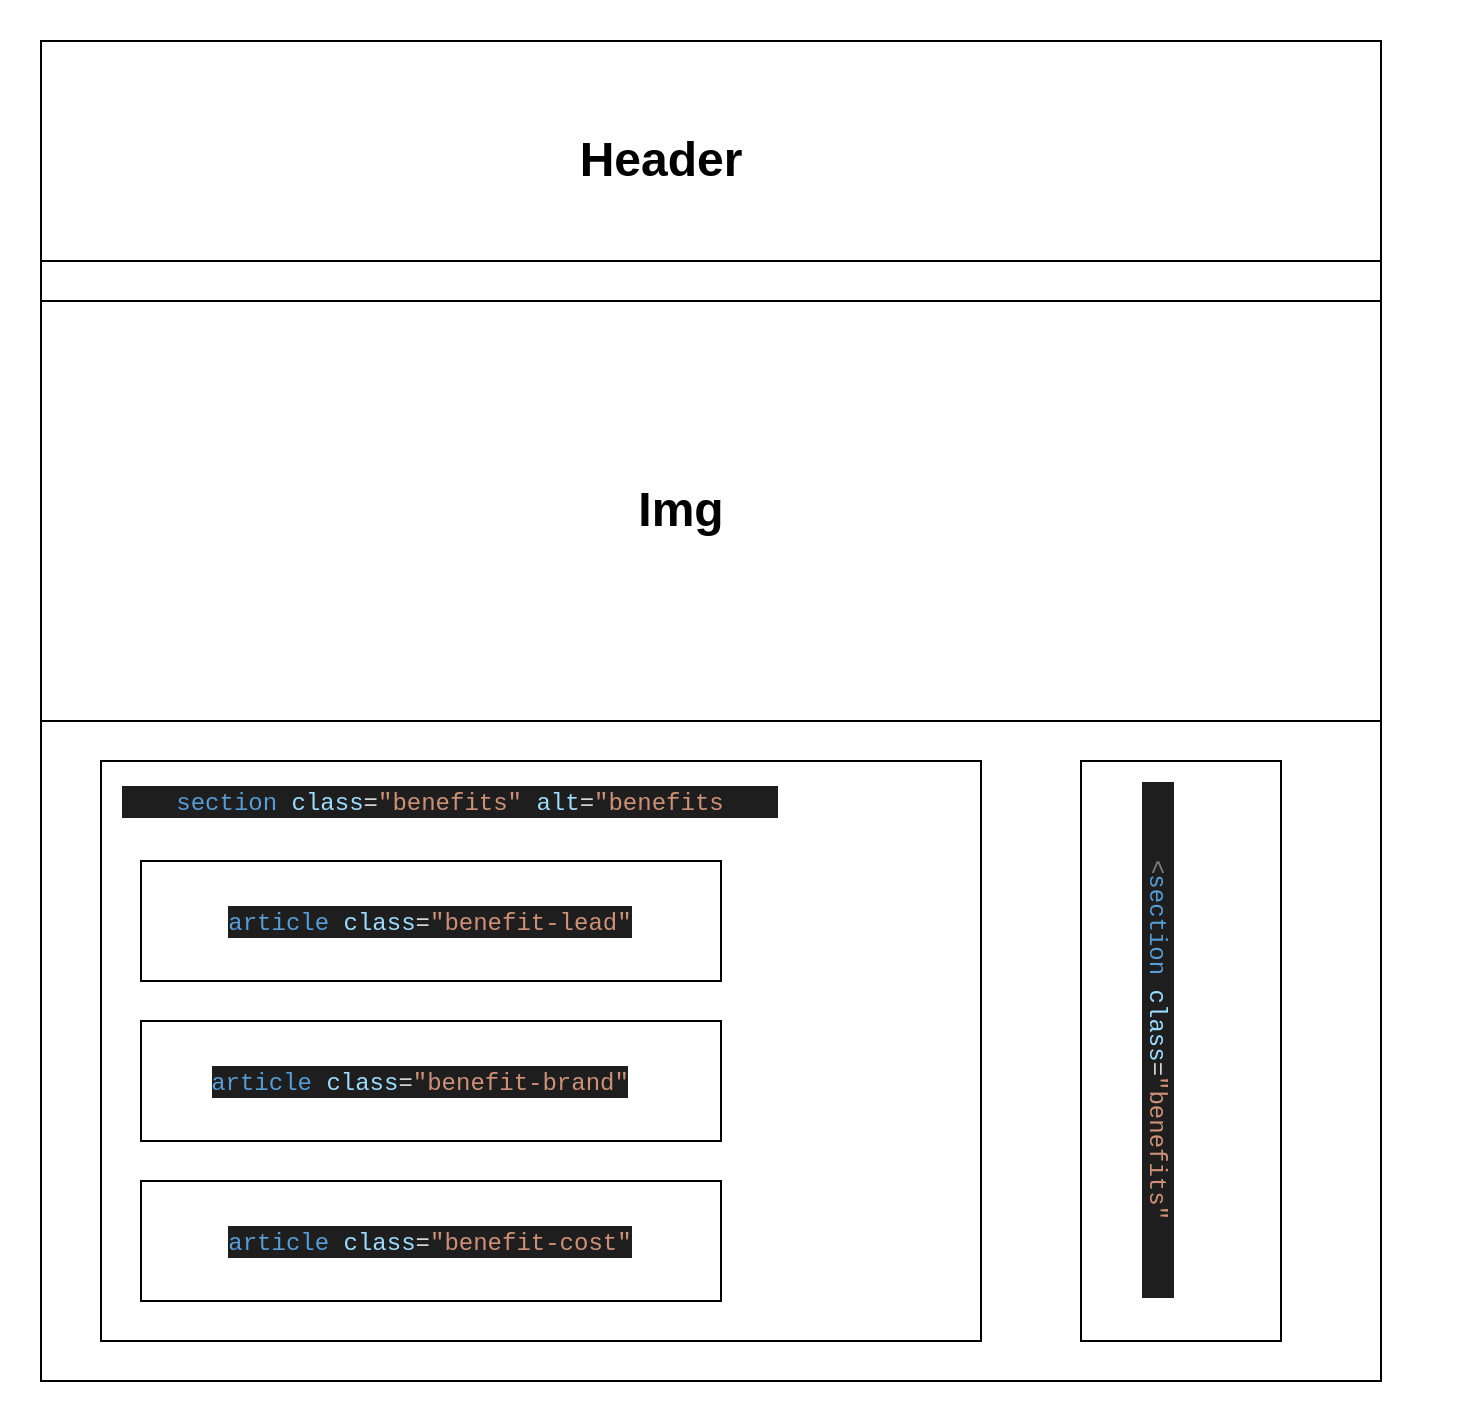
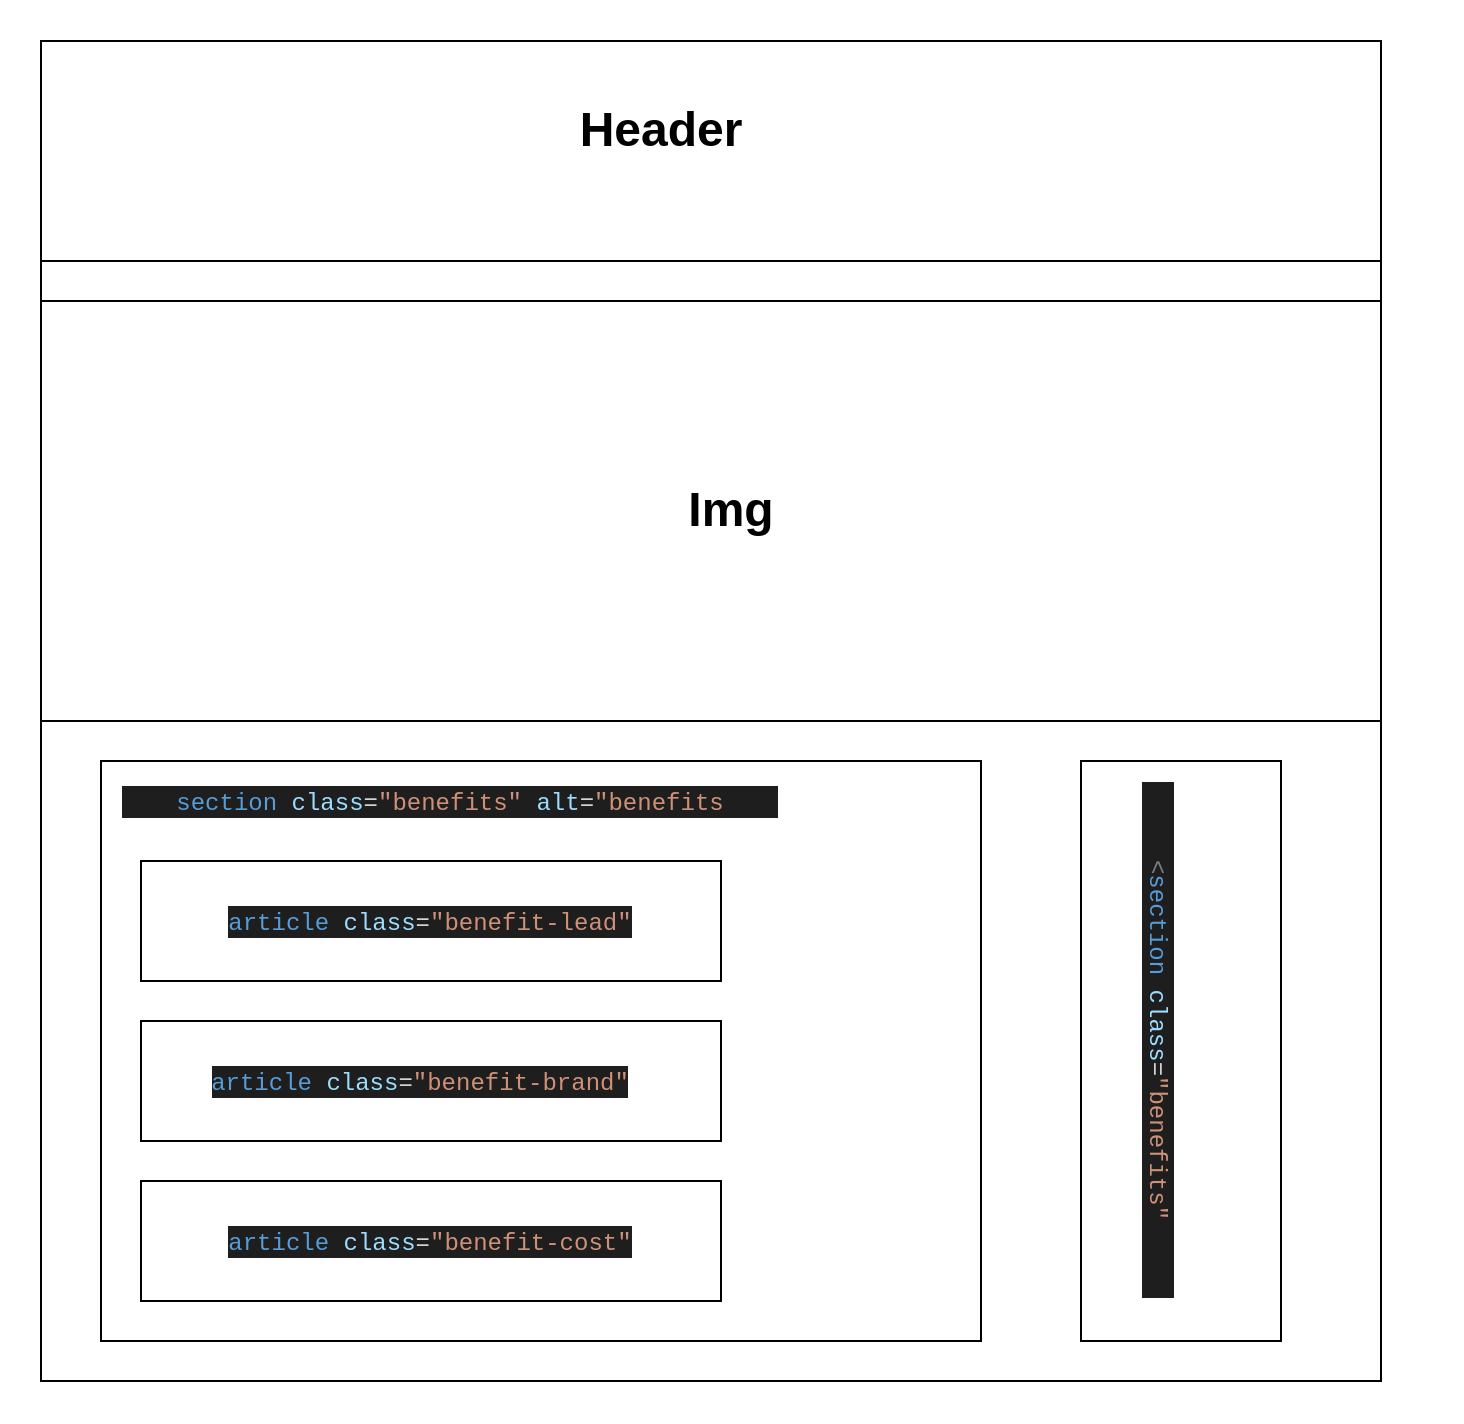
(661, 161) -> (661, 131)
(681, 511) -> (731, 511)
